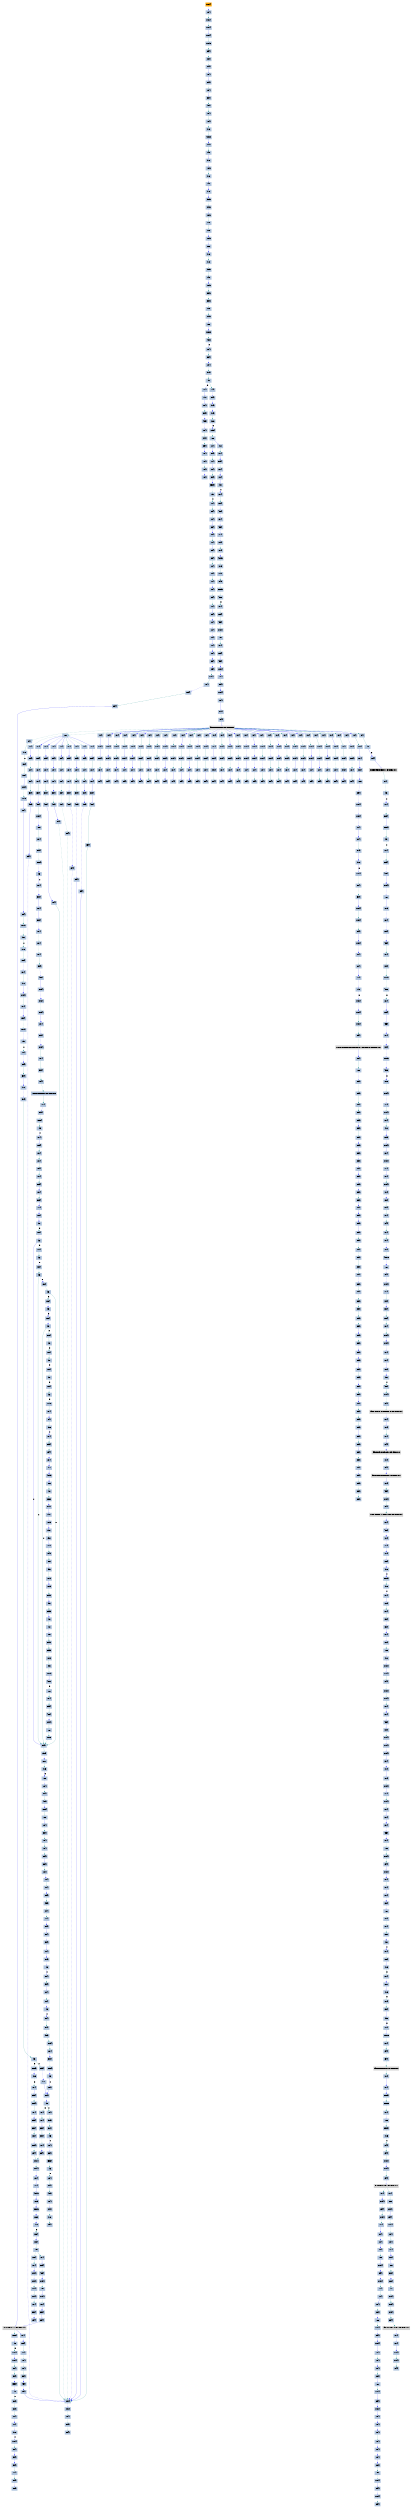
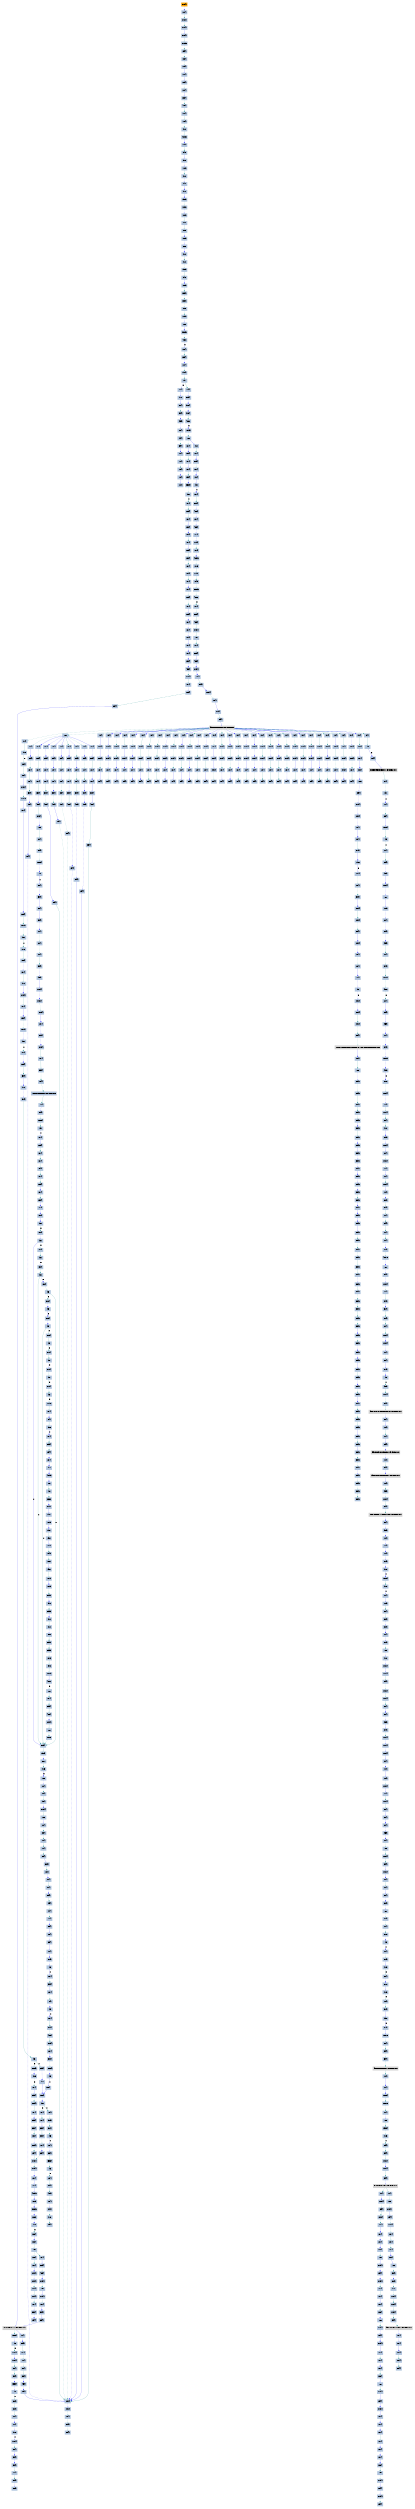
none -> (180, 485)
